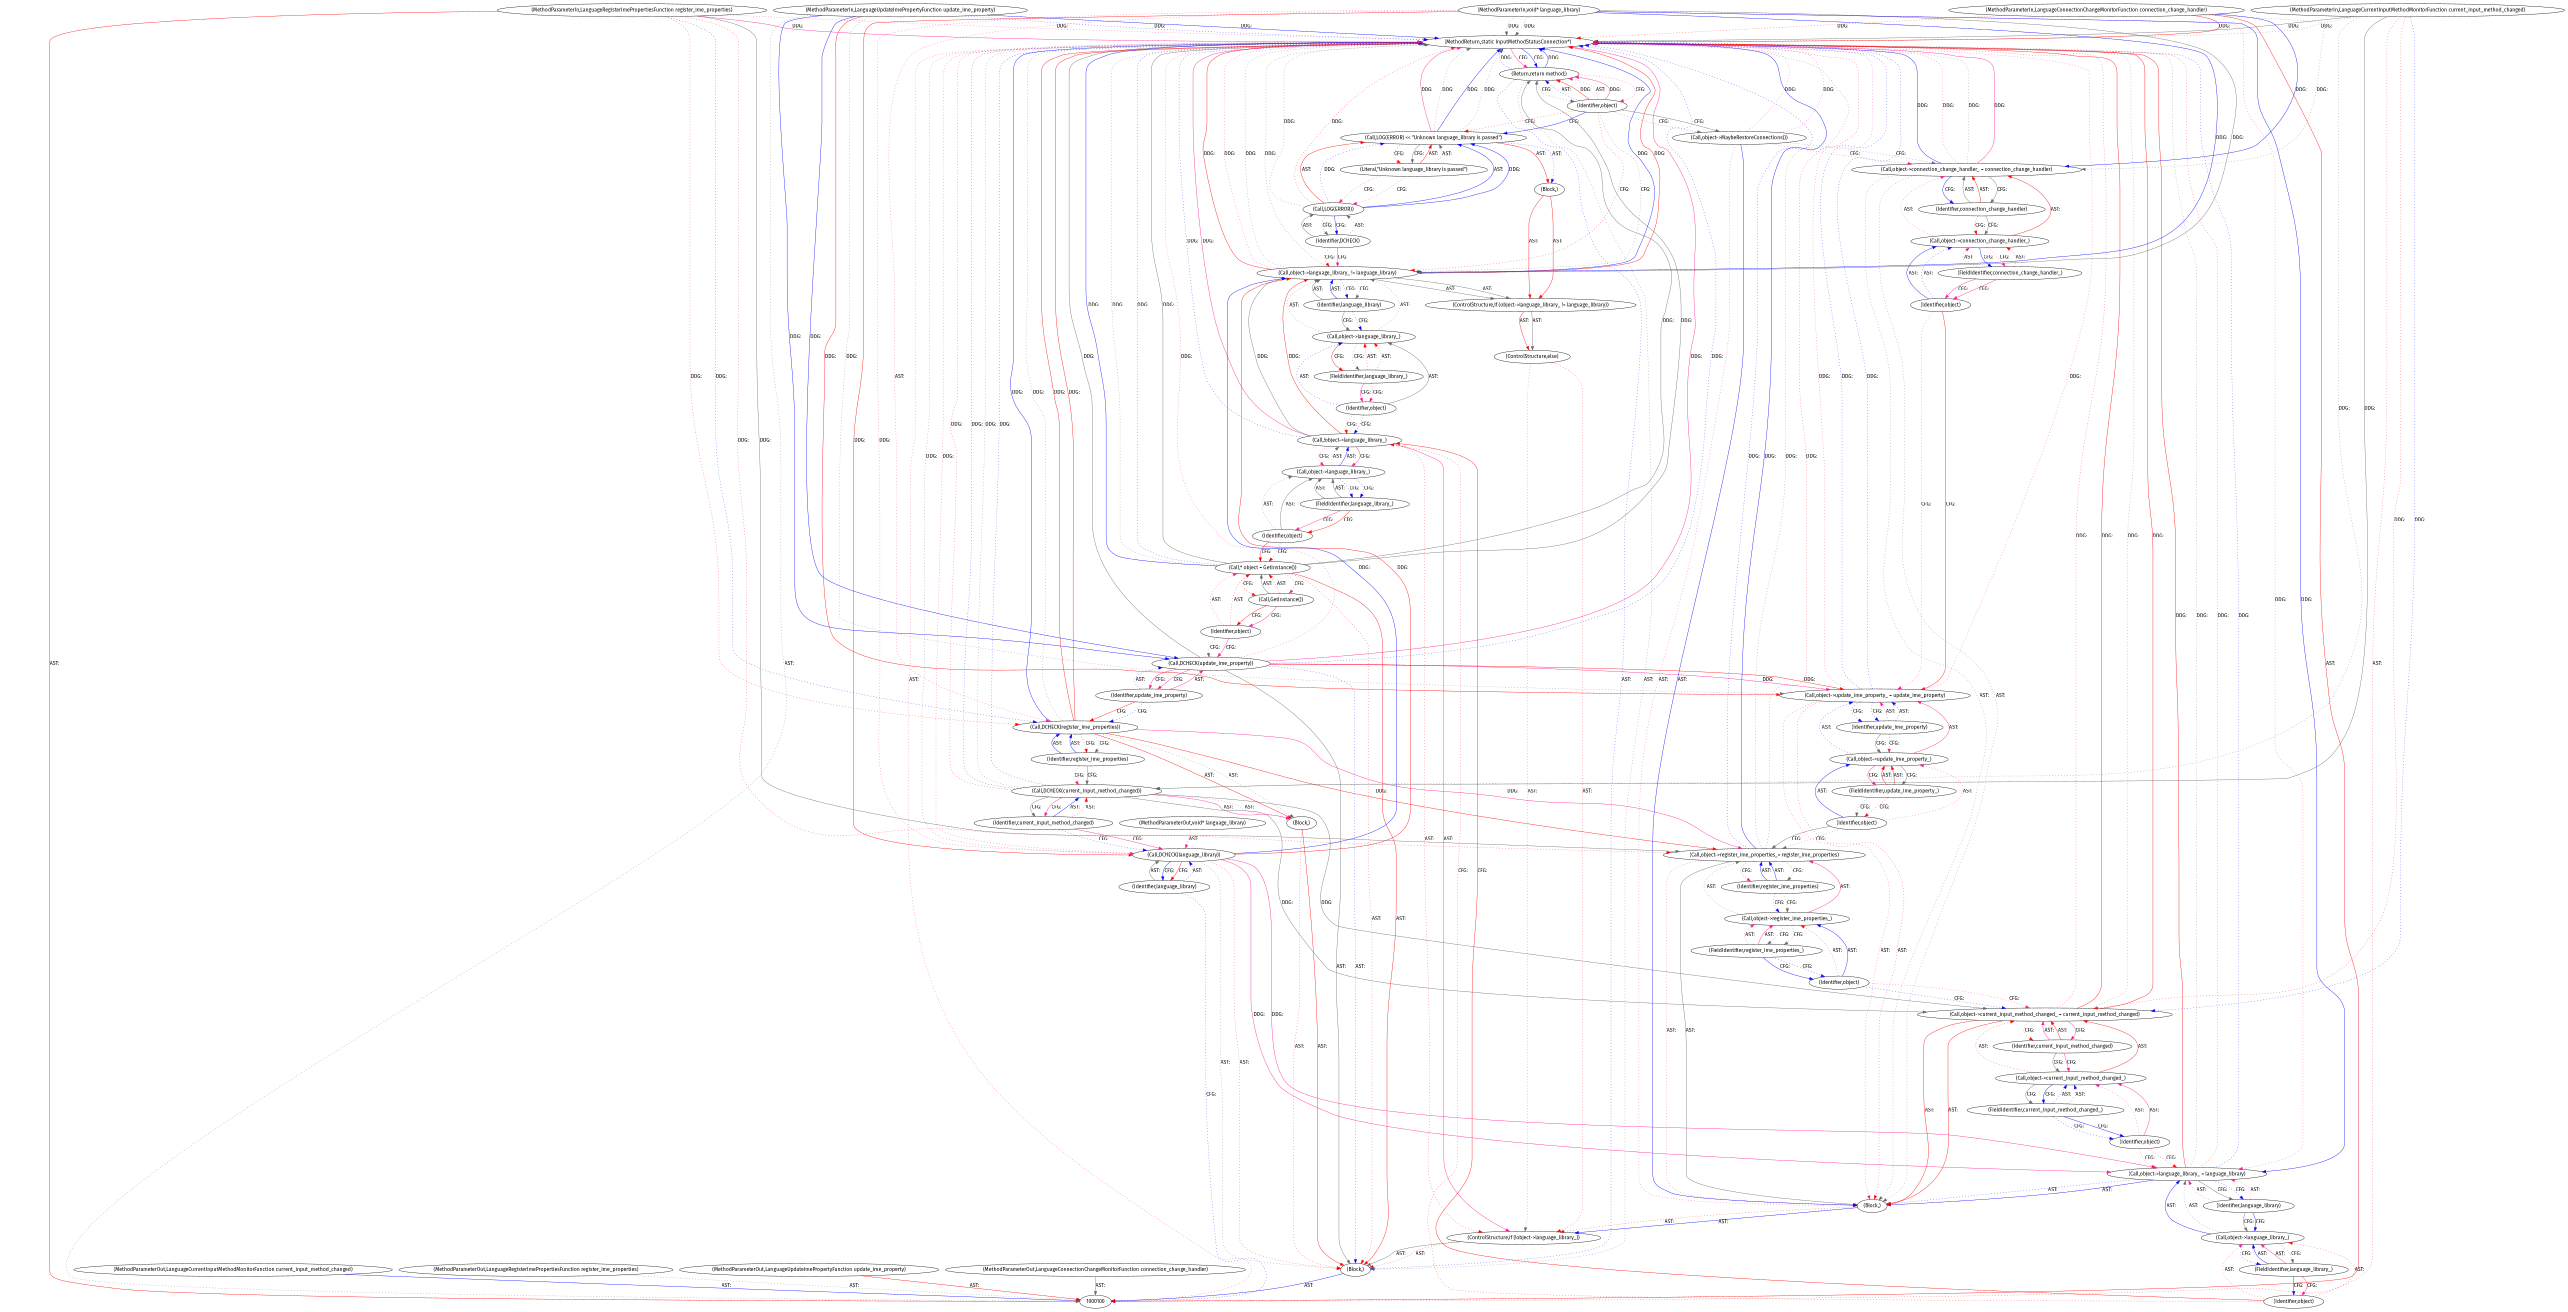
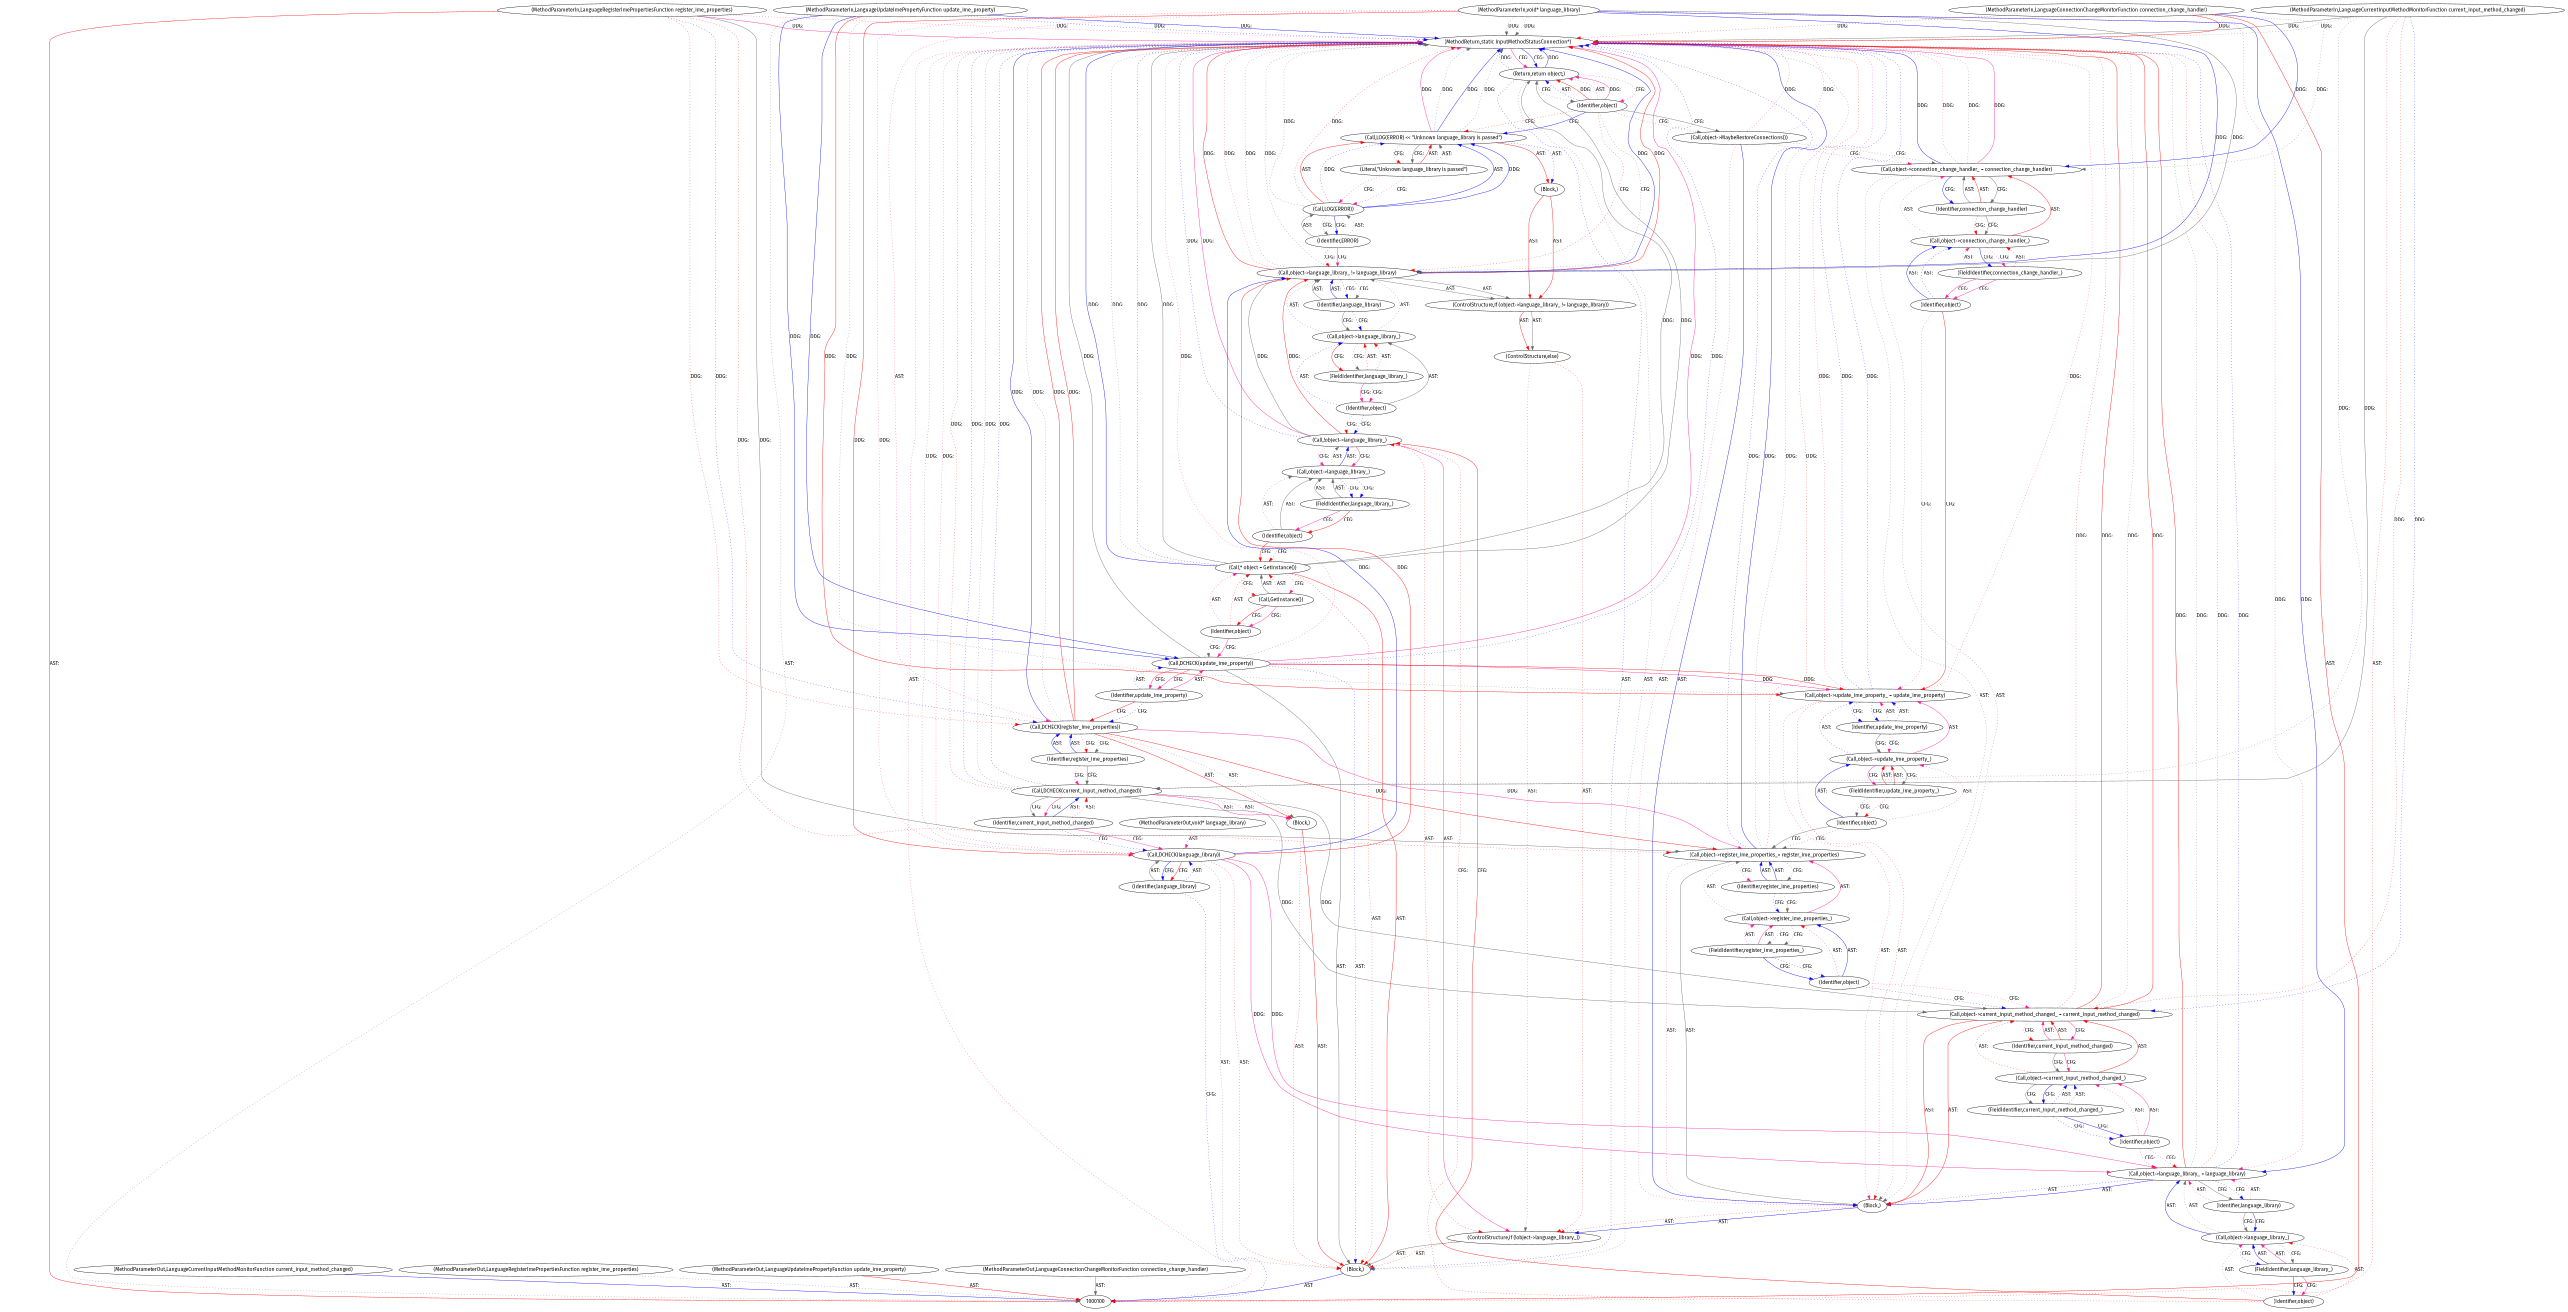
(1539, 74) -> (1539, 74)
(1338, 241) -> (1338, 241)
